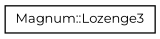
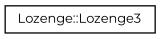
(80, 19) -> (80, 19)
